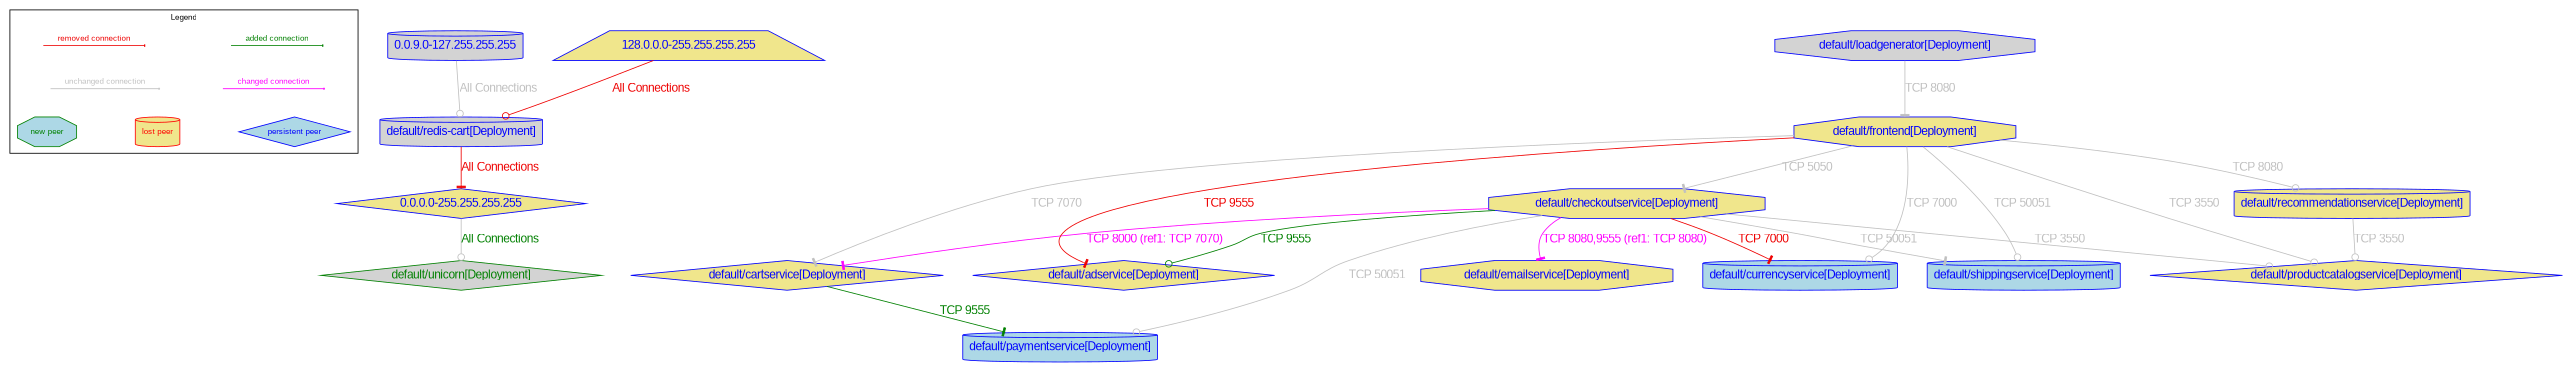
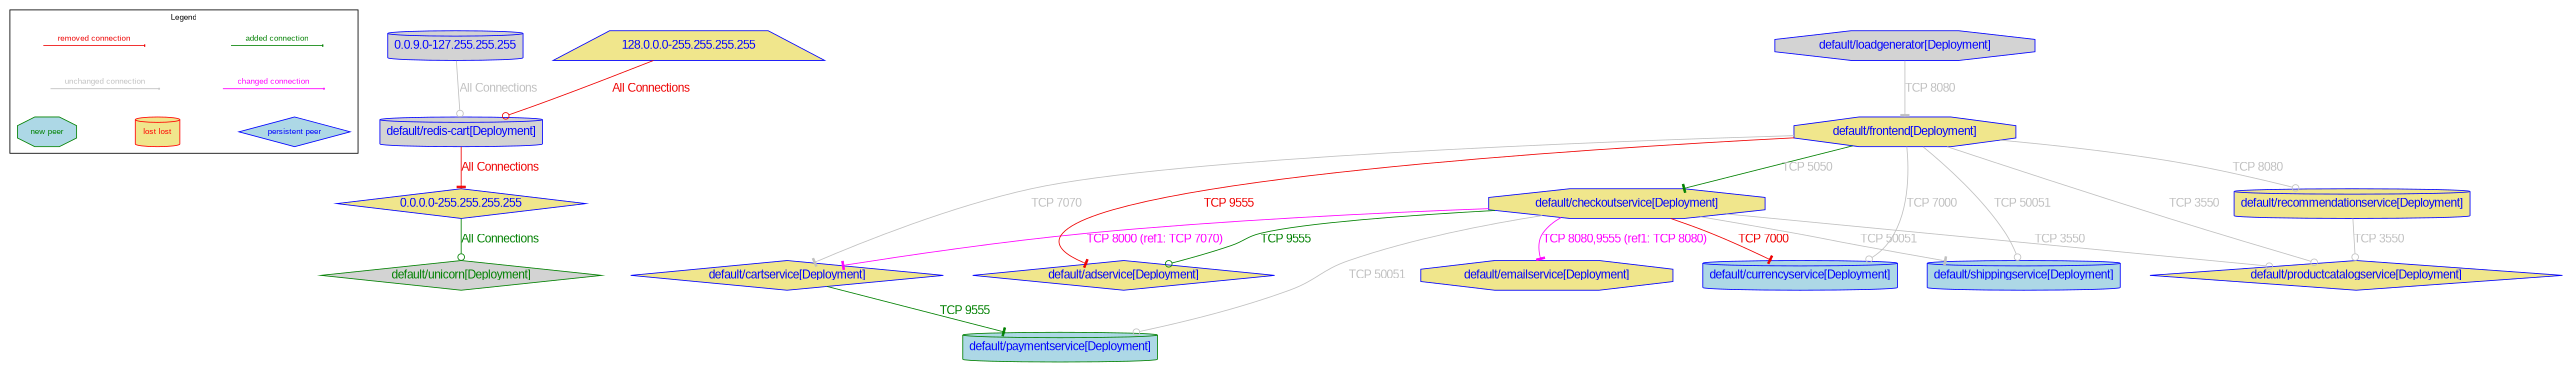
(158, 132) -> (158, 132)
(1770, 167) -> (1770, 167)
(461, 236) -> (461, 236)
(1060, 347) -> (1060, 347)
